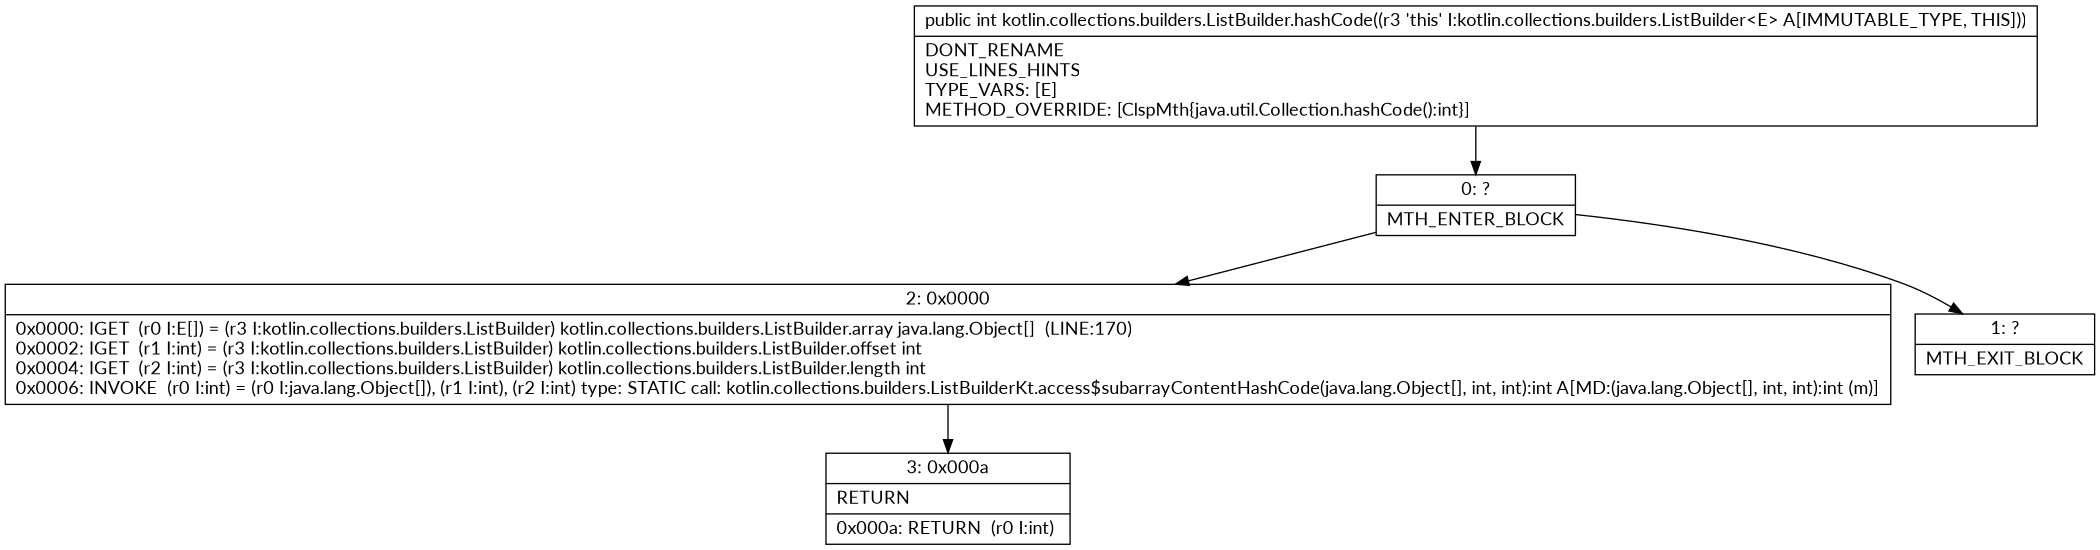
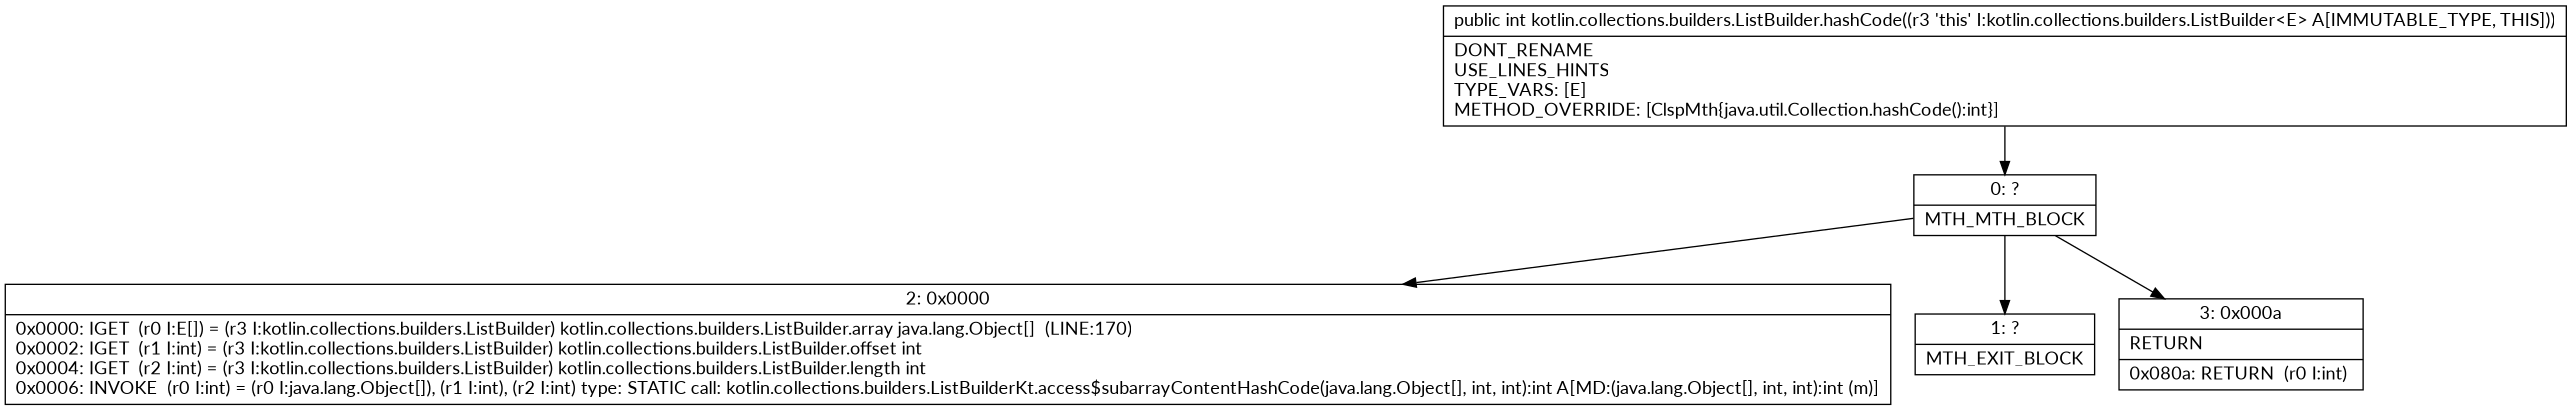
(1476, 220) -> (2005, 220)
(948, 422) -> (2104, 264)
(948, 528) -> (2241, 374)
